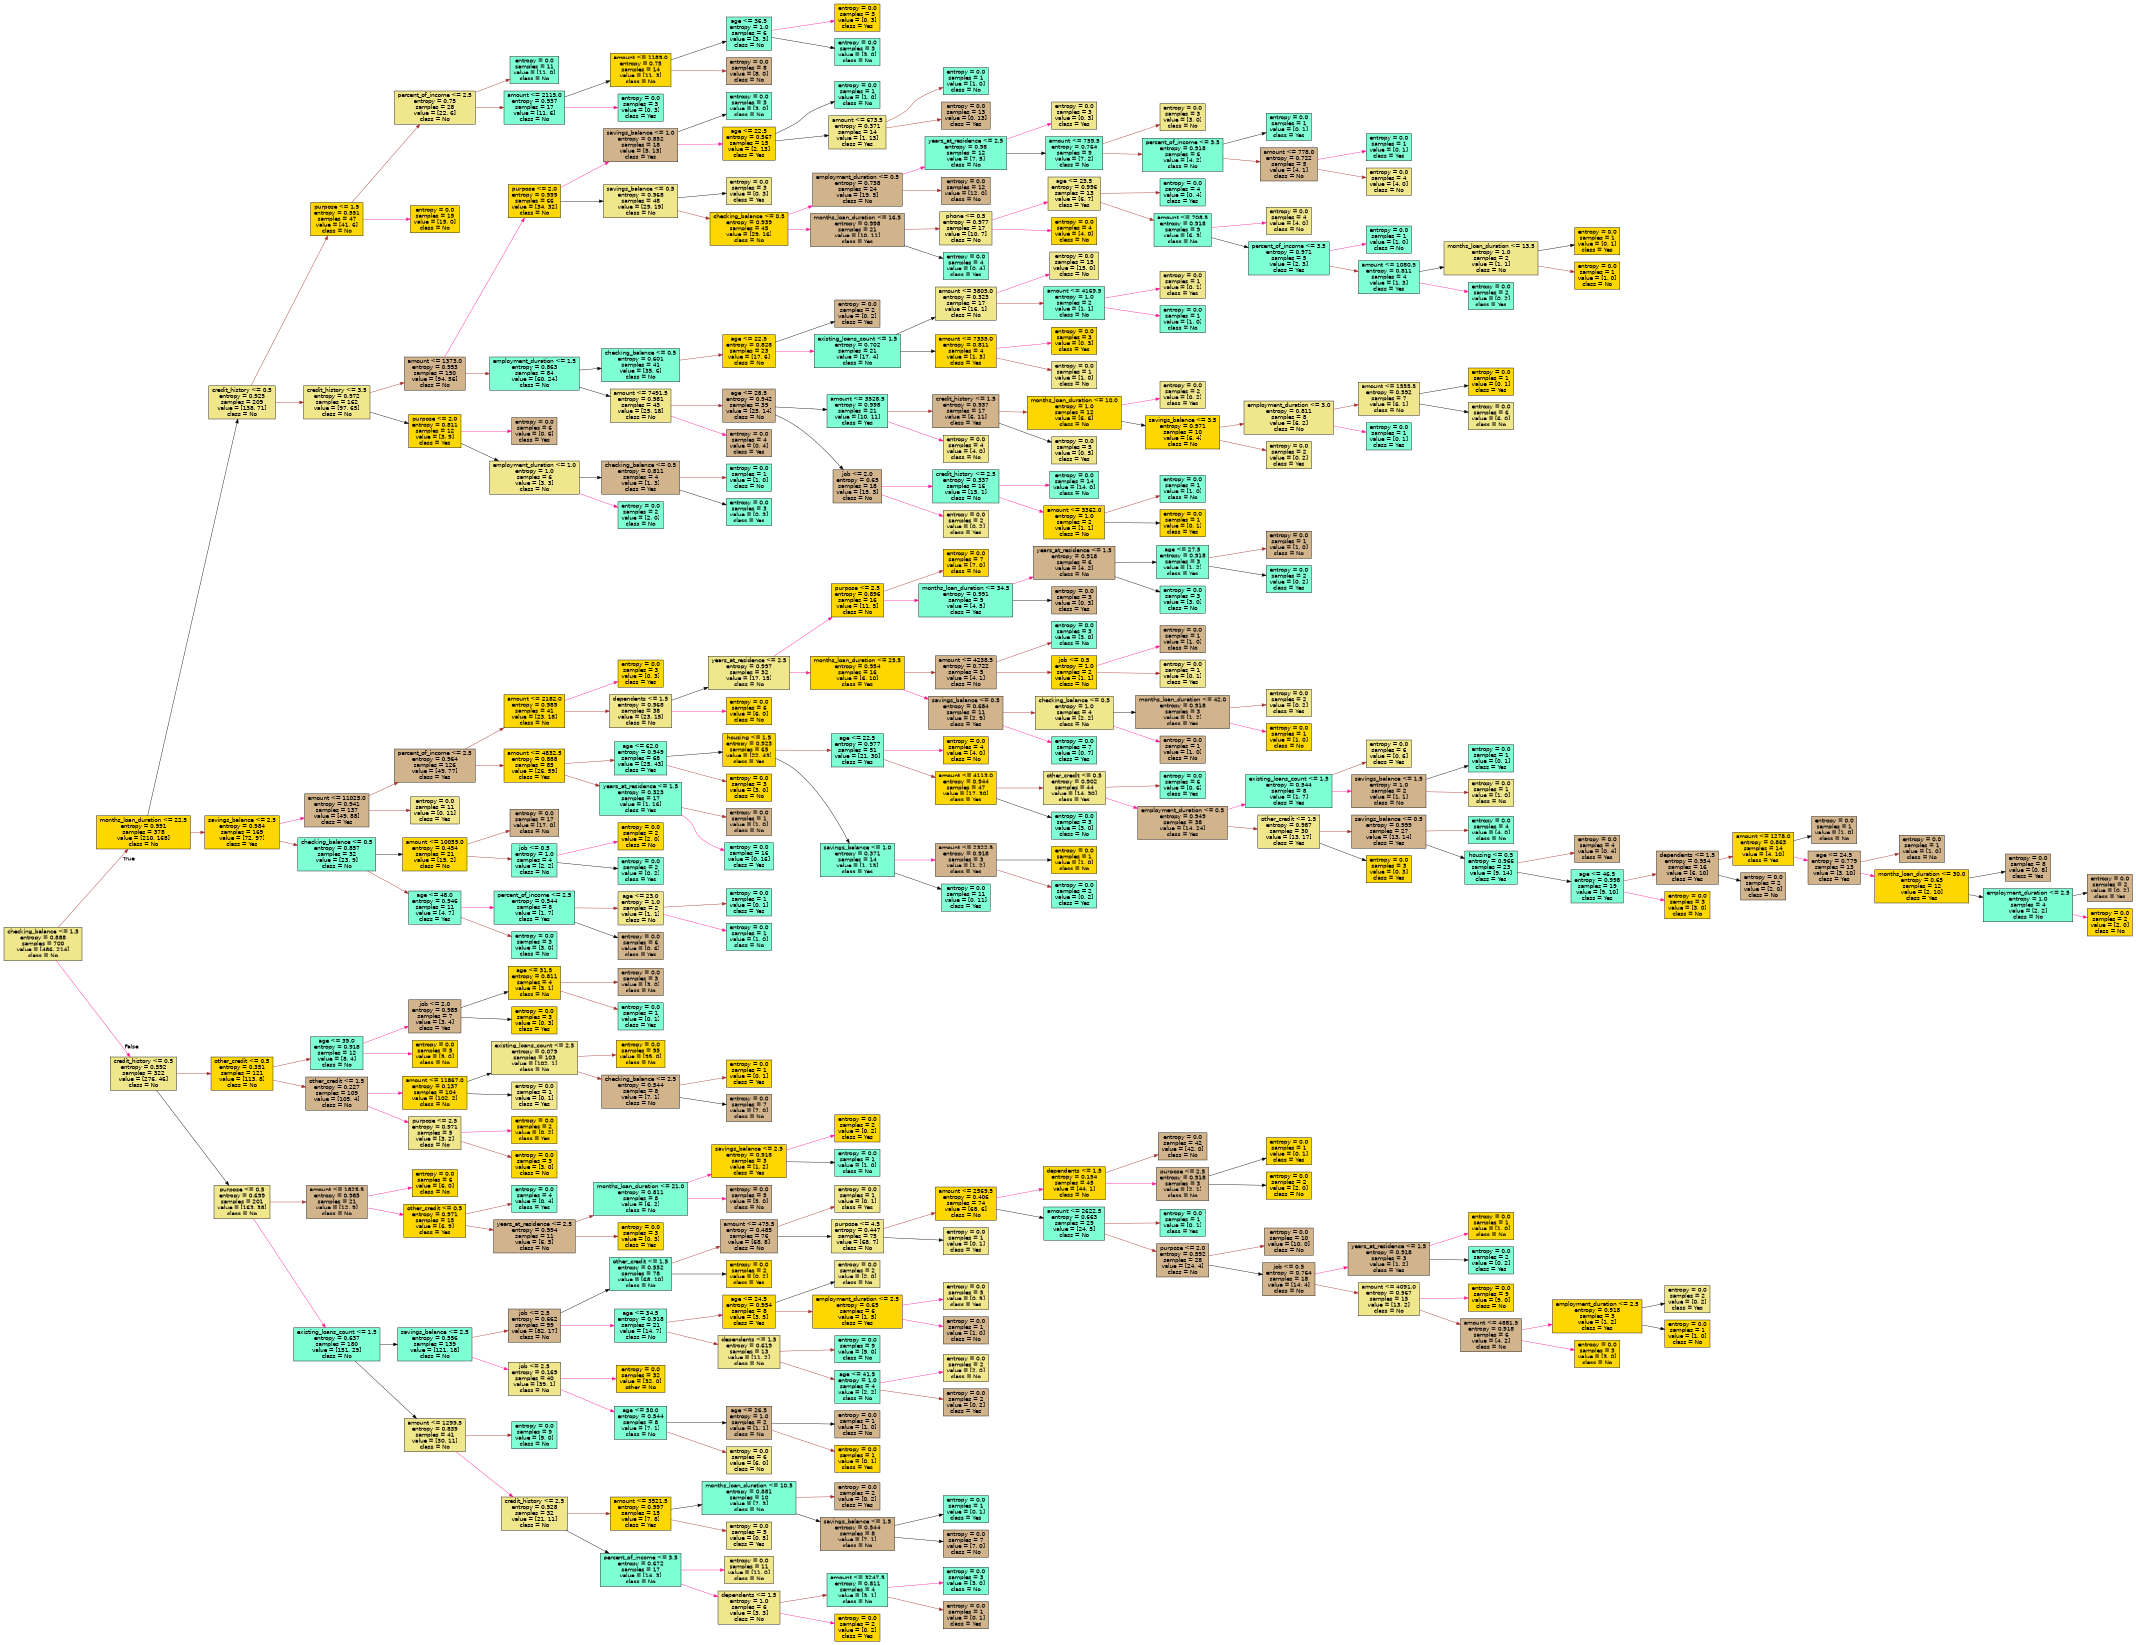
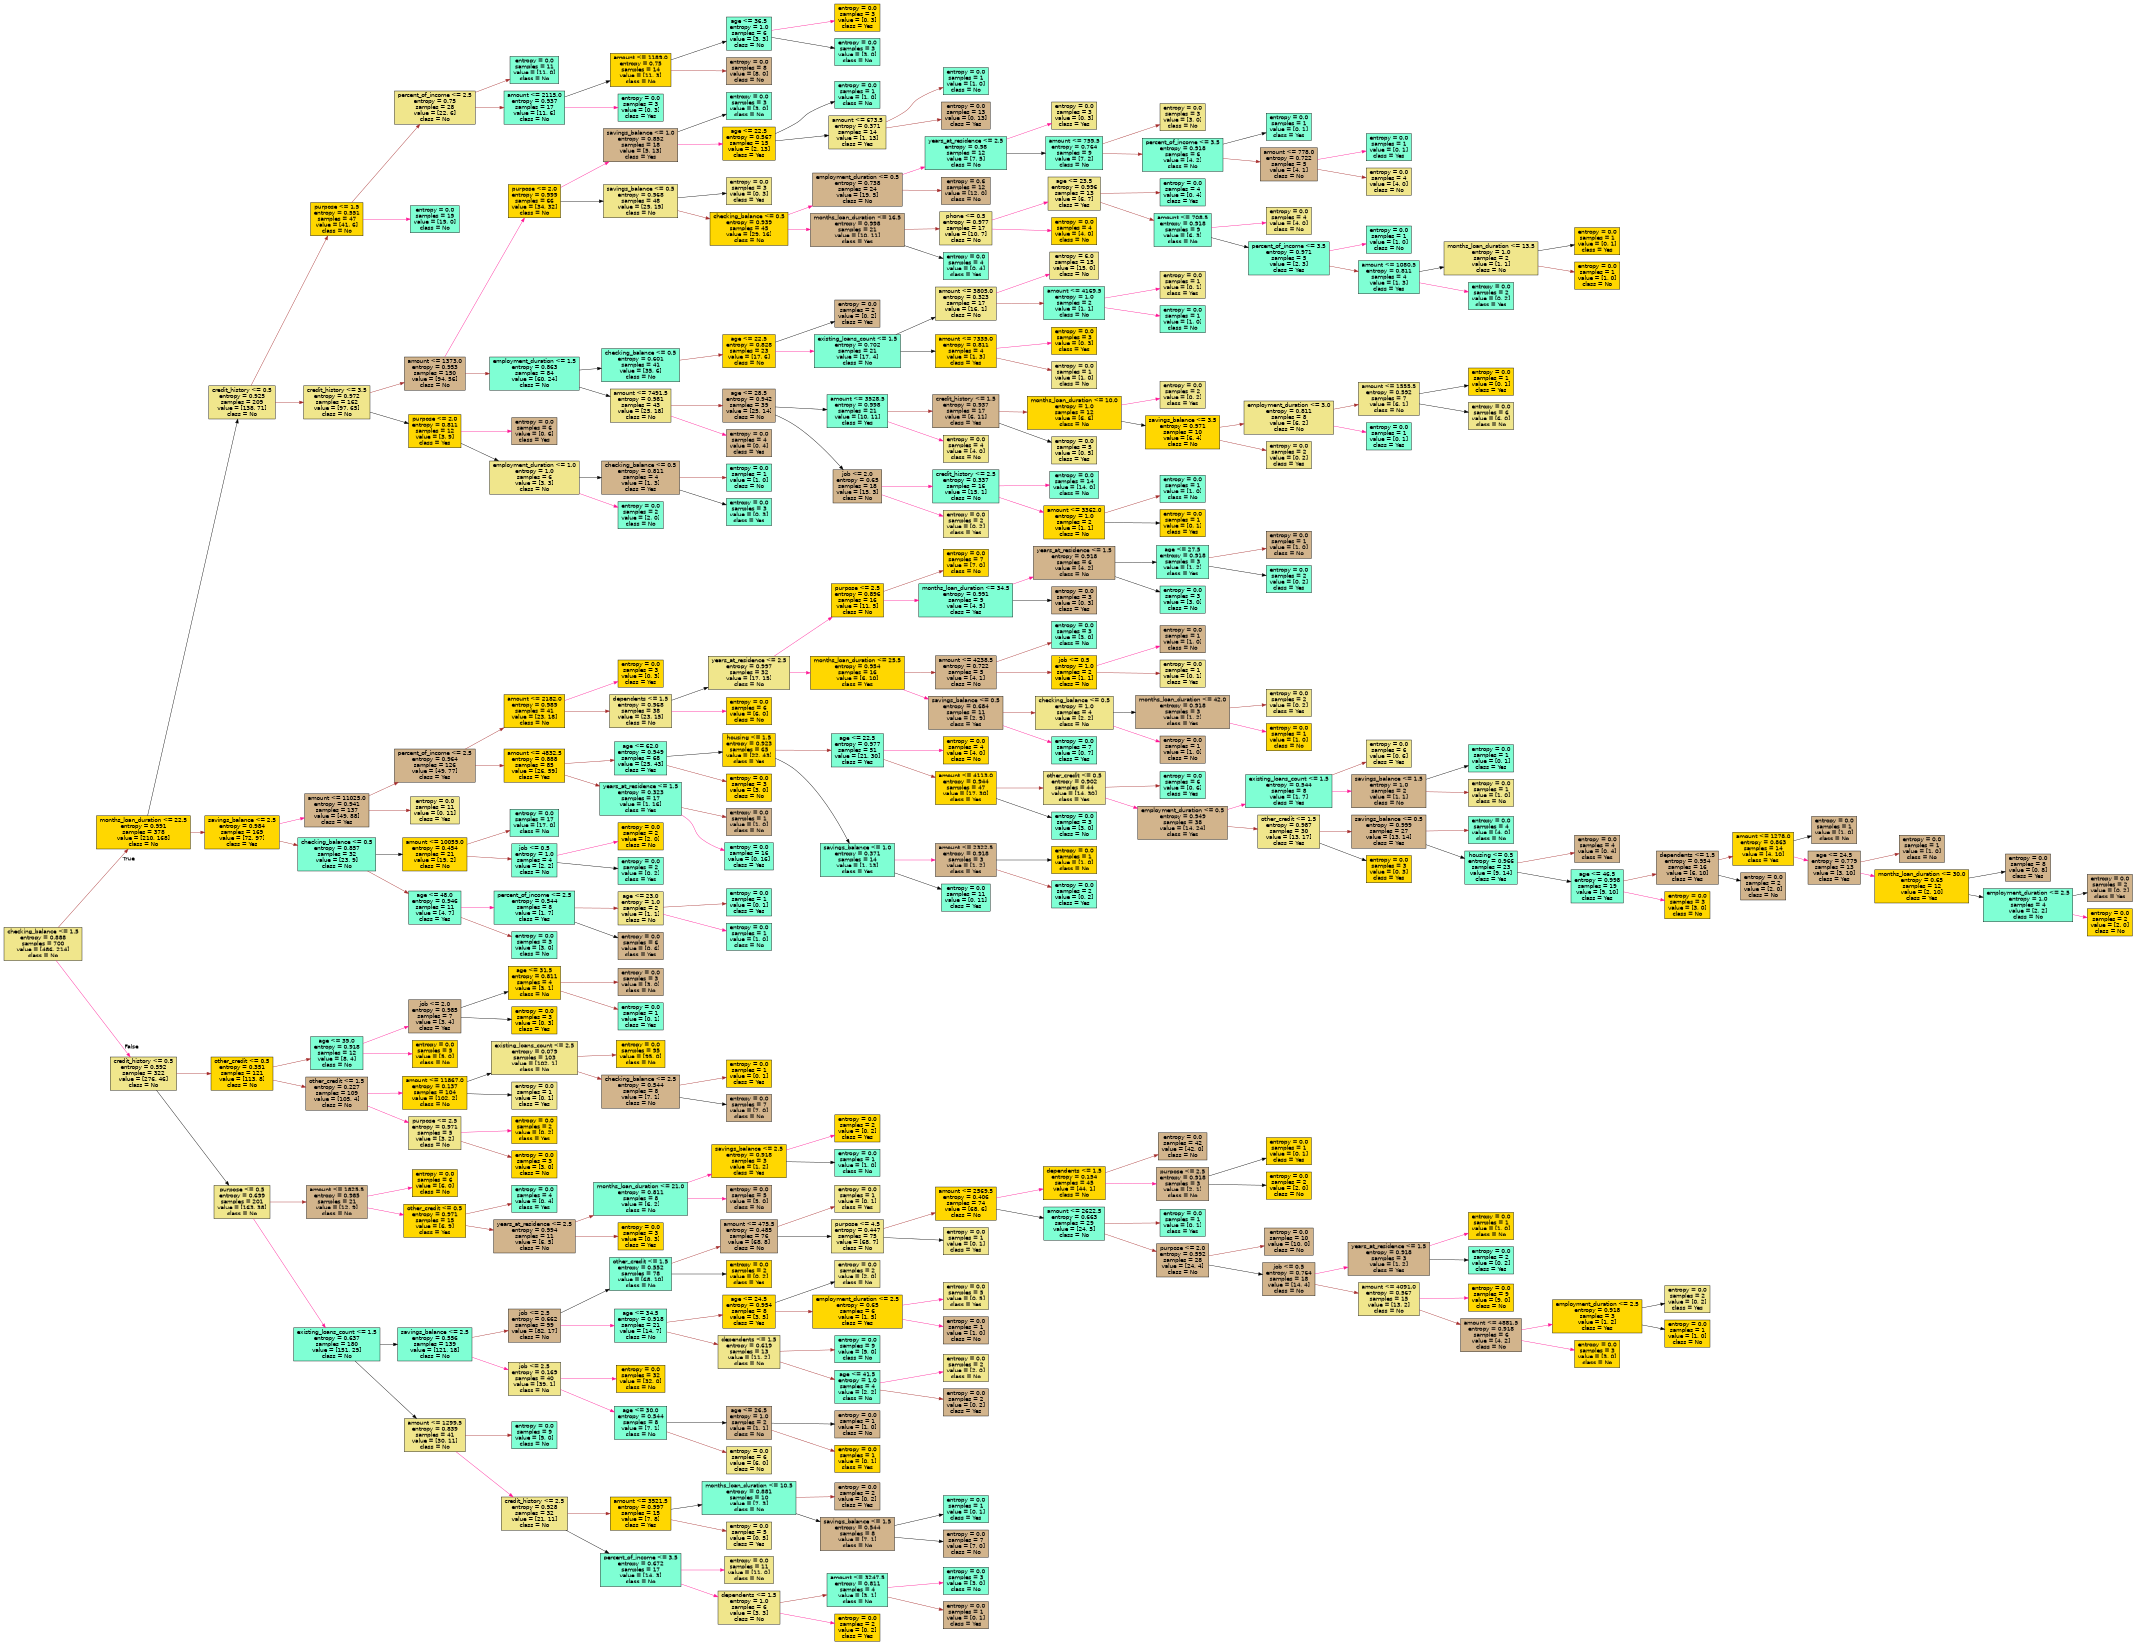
(966, 191) -> (966, 191)
(435, 219) -> (435, 219)
(1074, 266) -> (1074, 266)
(534, 823) -> (534, 823)
(641, 1379) -> (641, 1379)
